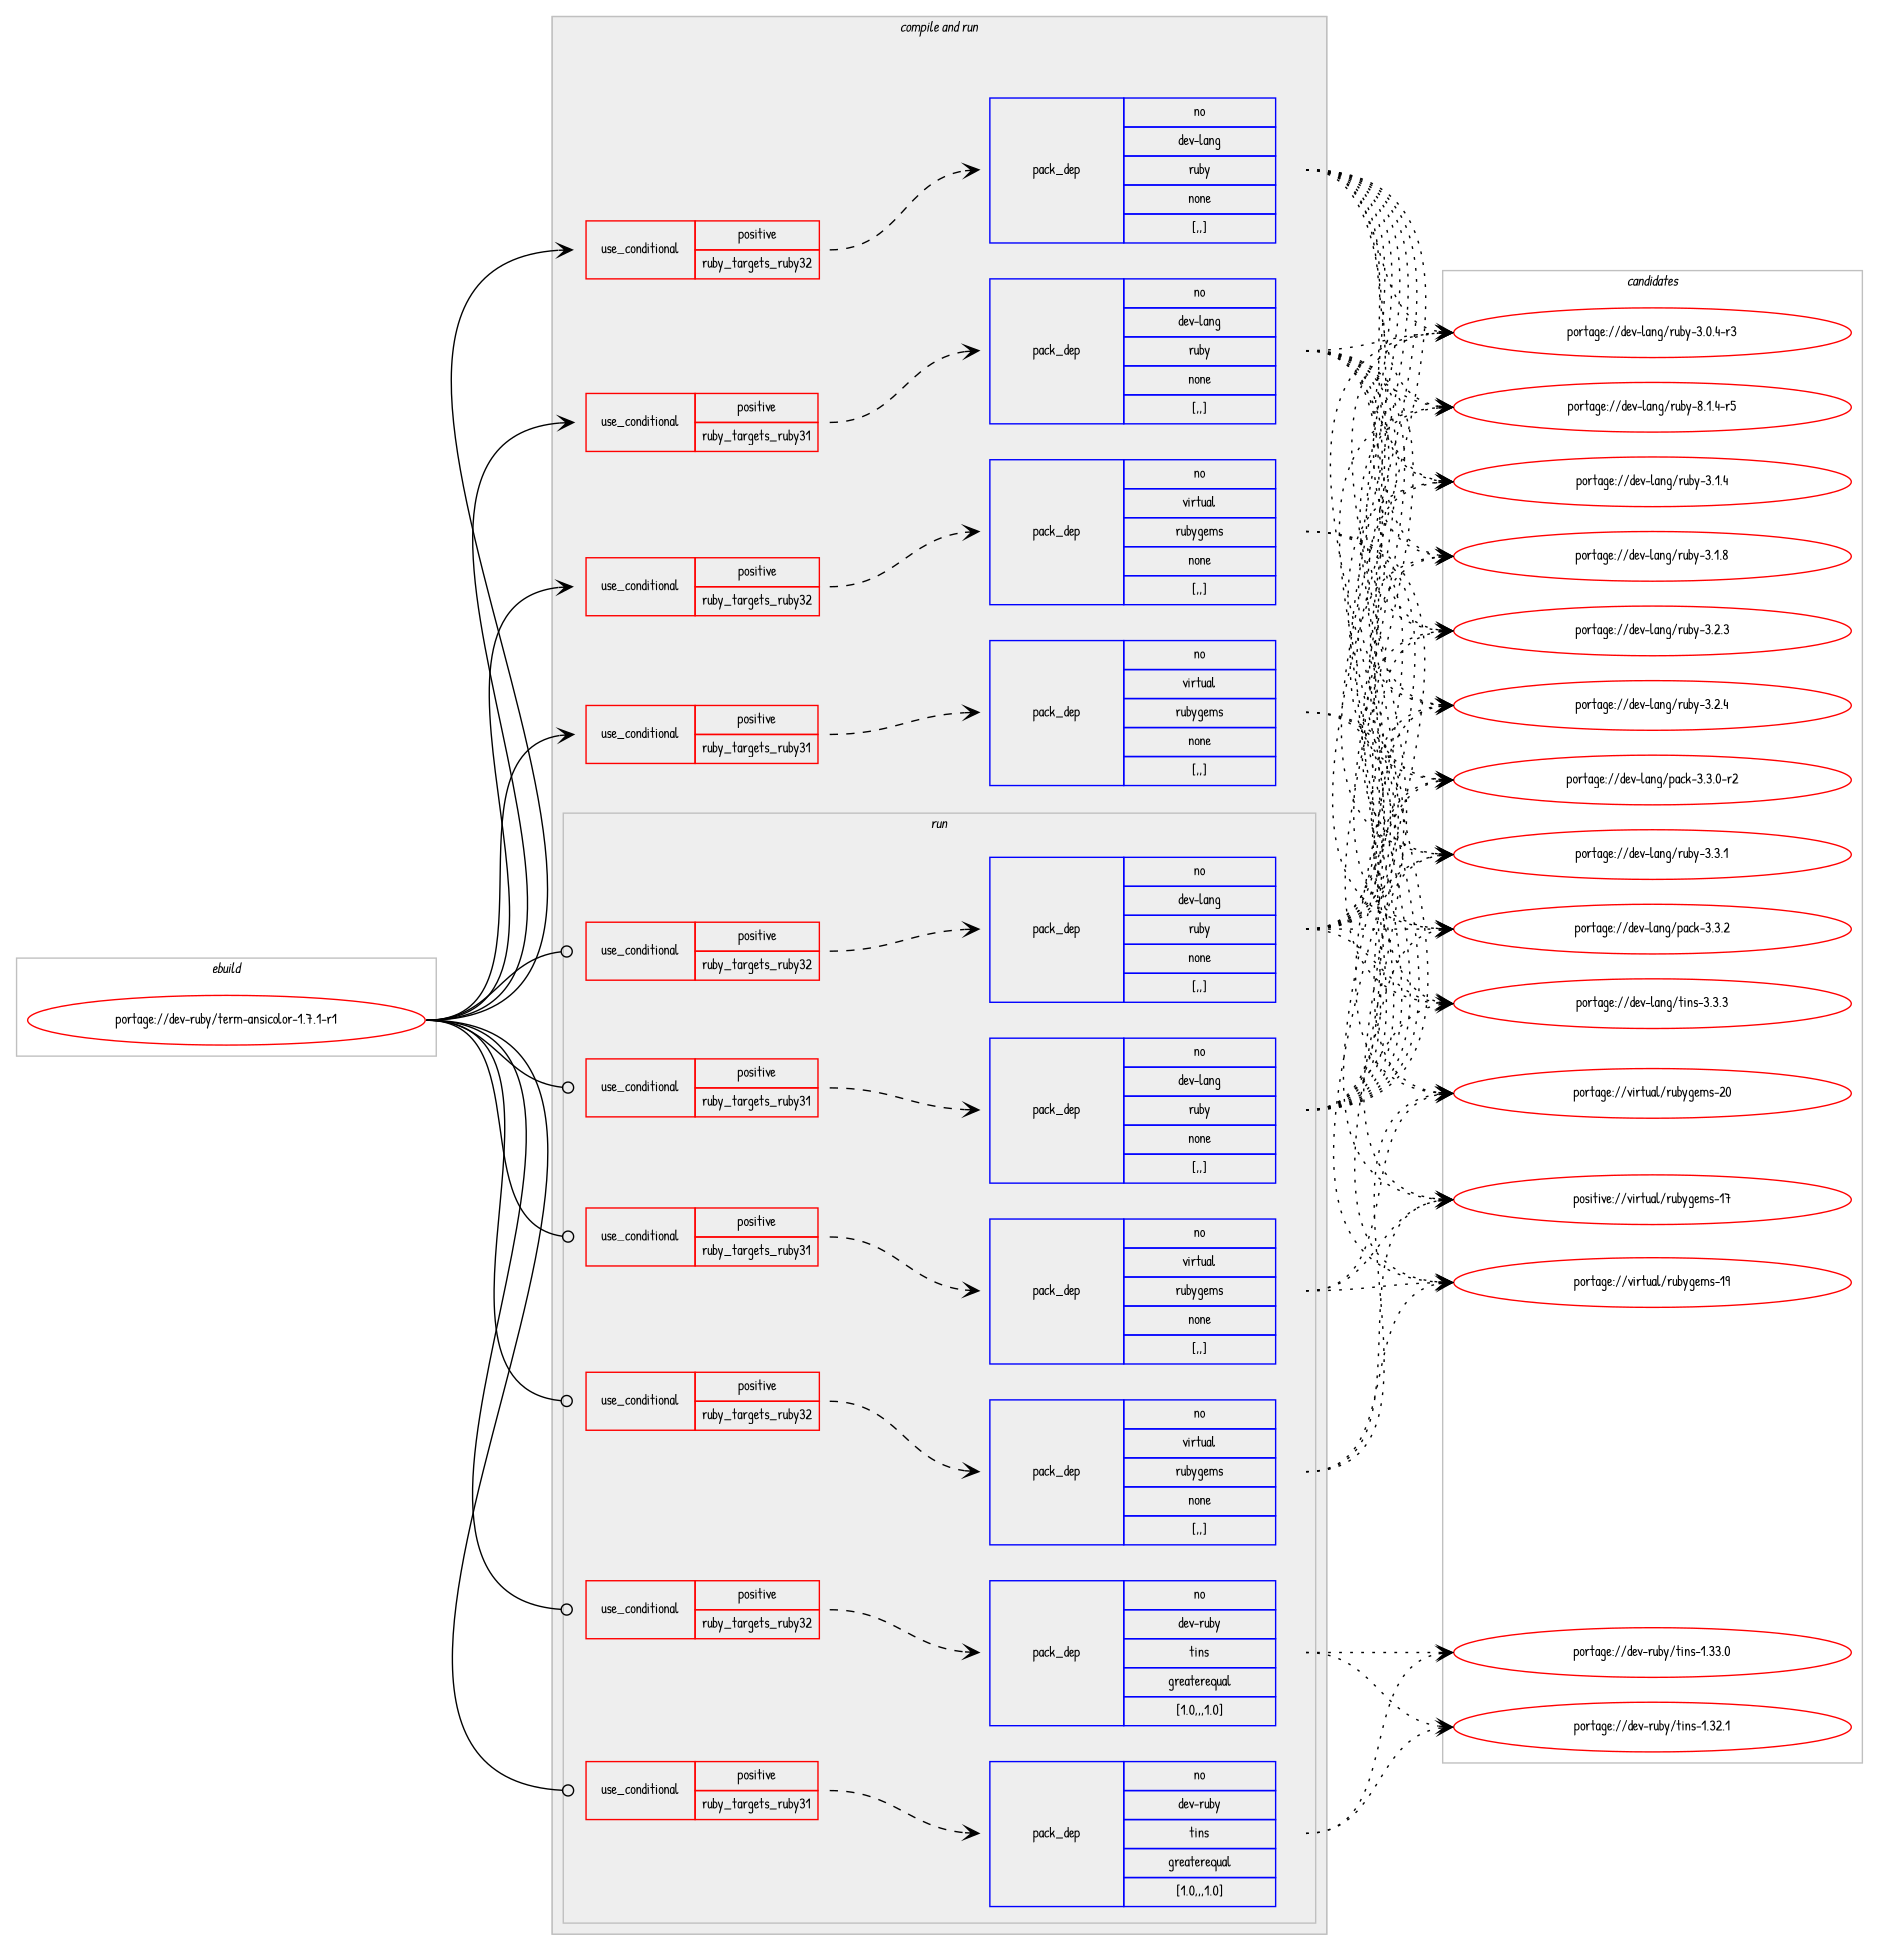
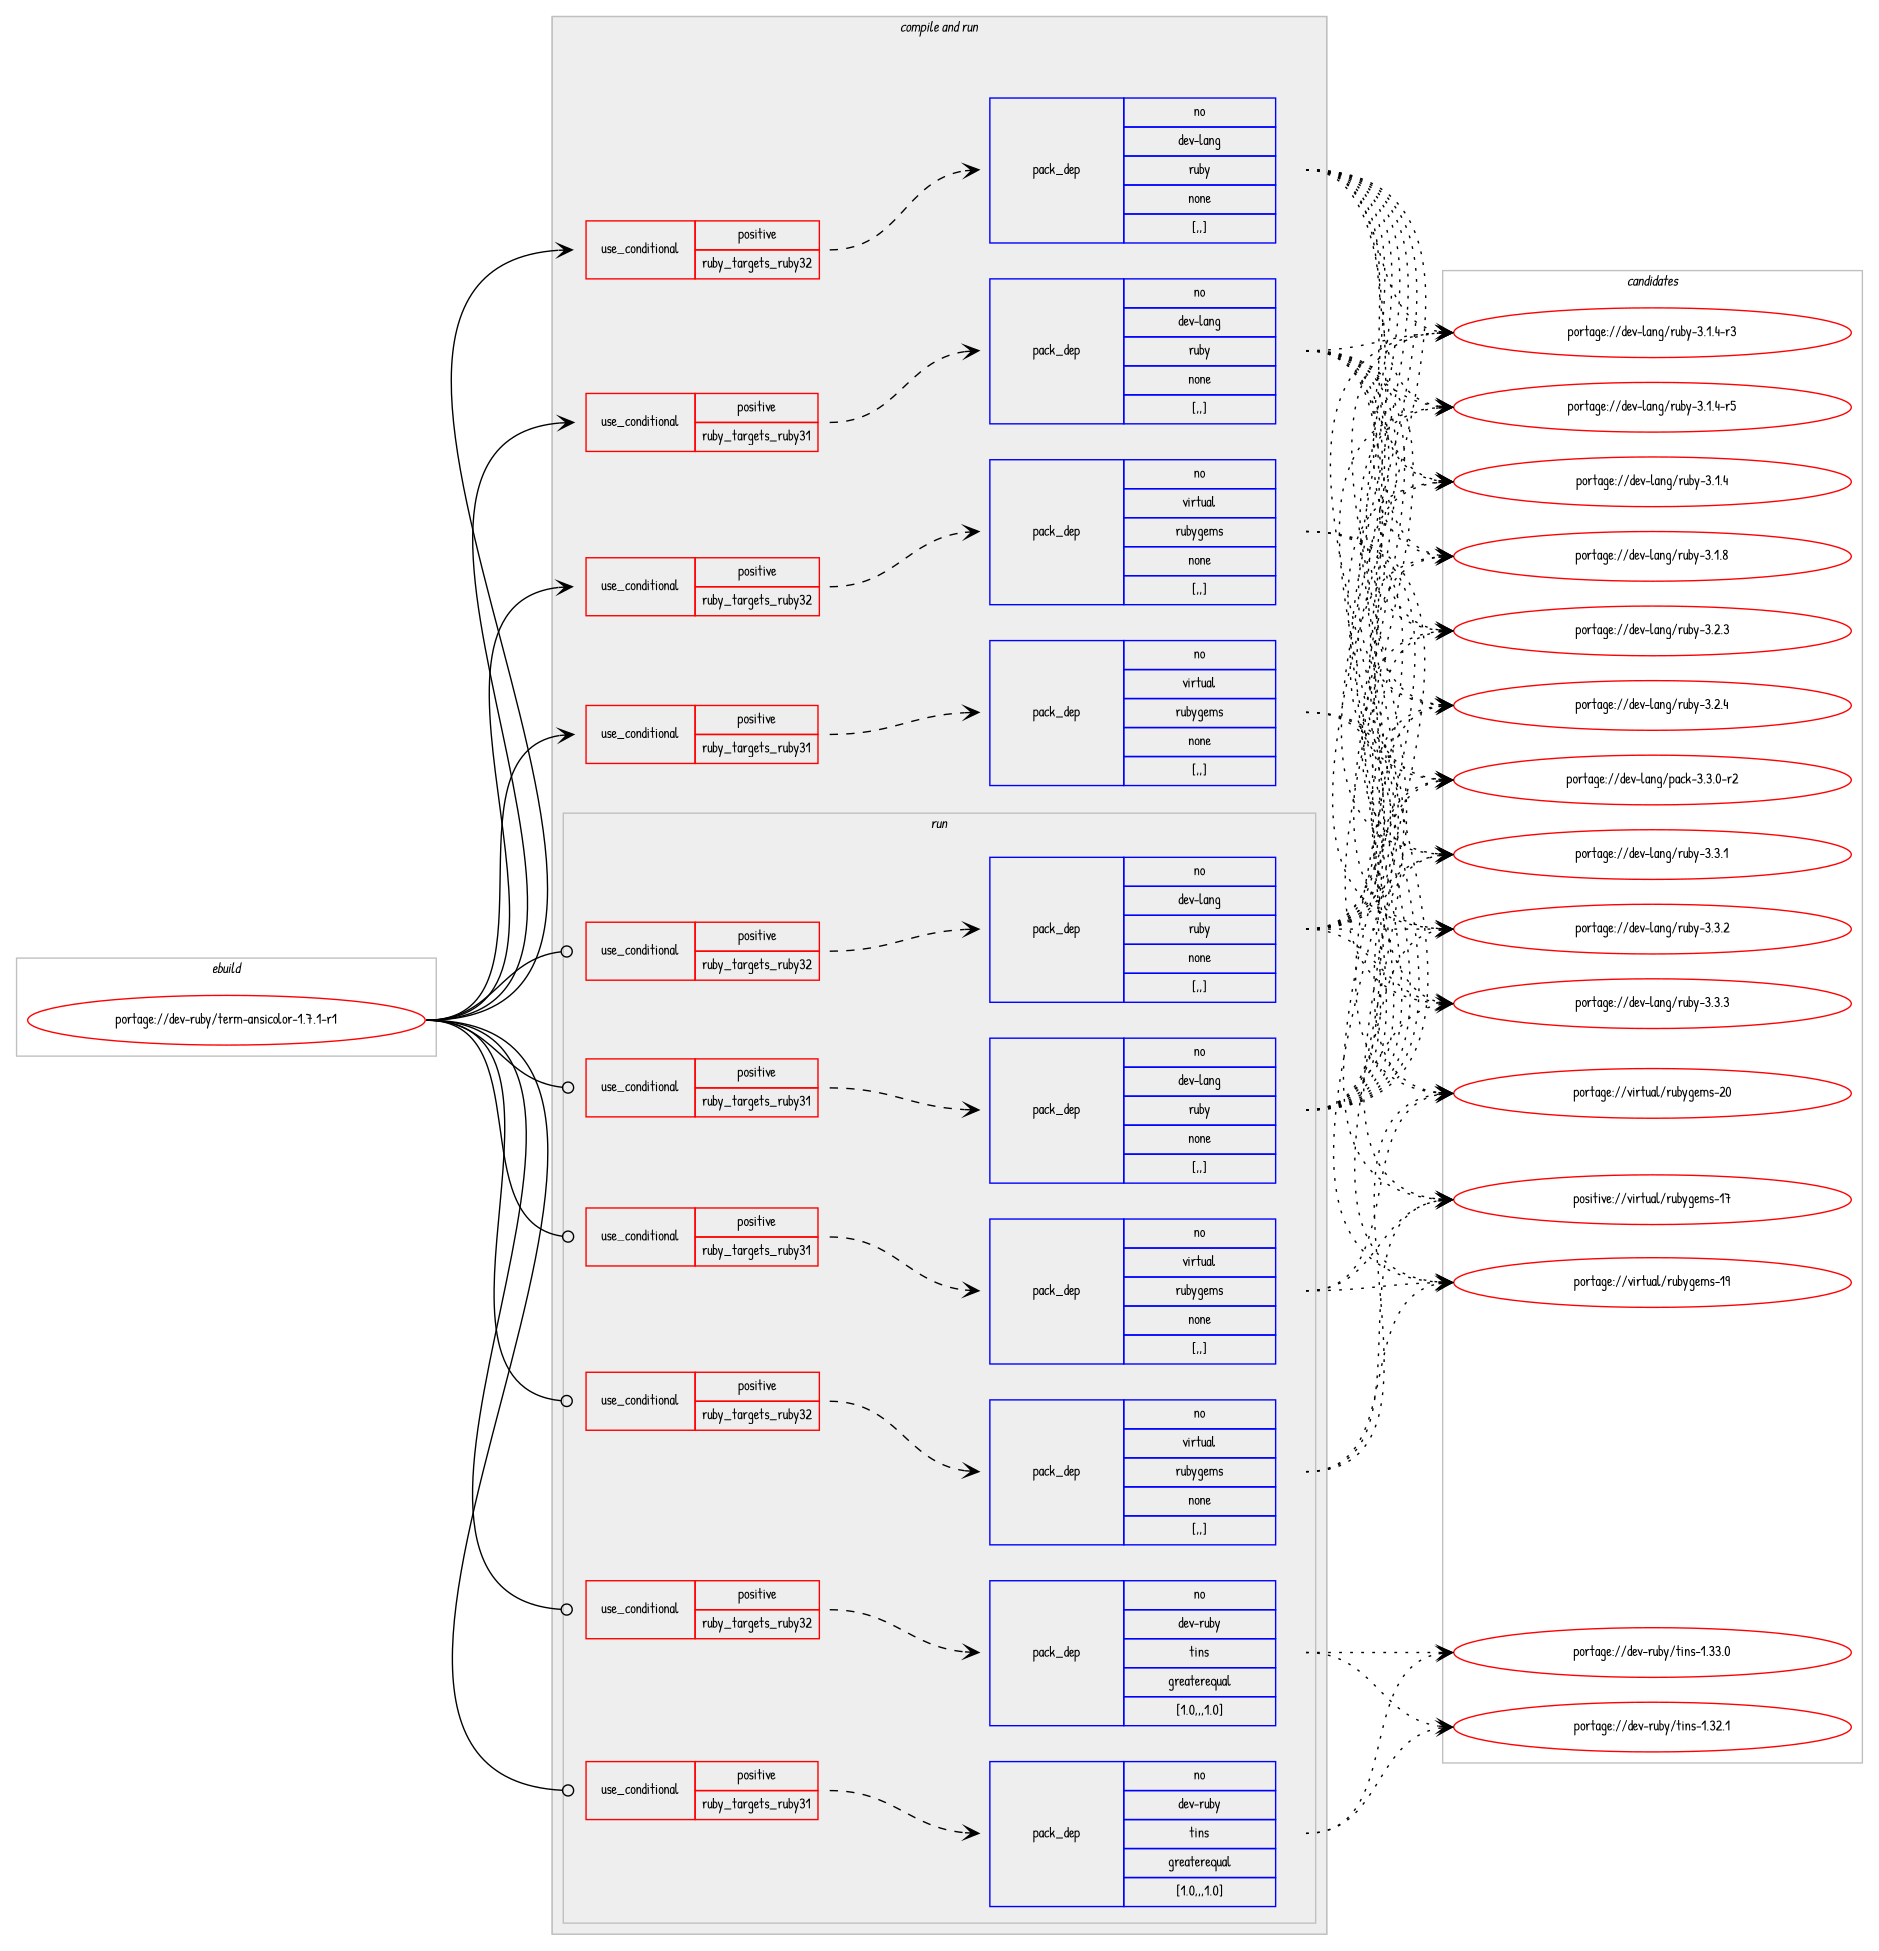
(1653, 333) -> (1653, 333)
(1653, 407) -> (1653, 407)
(1653, 929) -> (1653, 929)
(1653, 1004) -> (1653, 1004)
